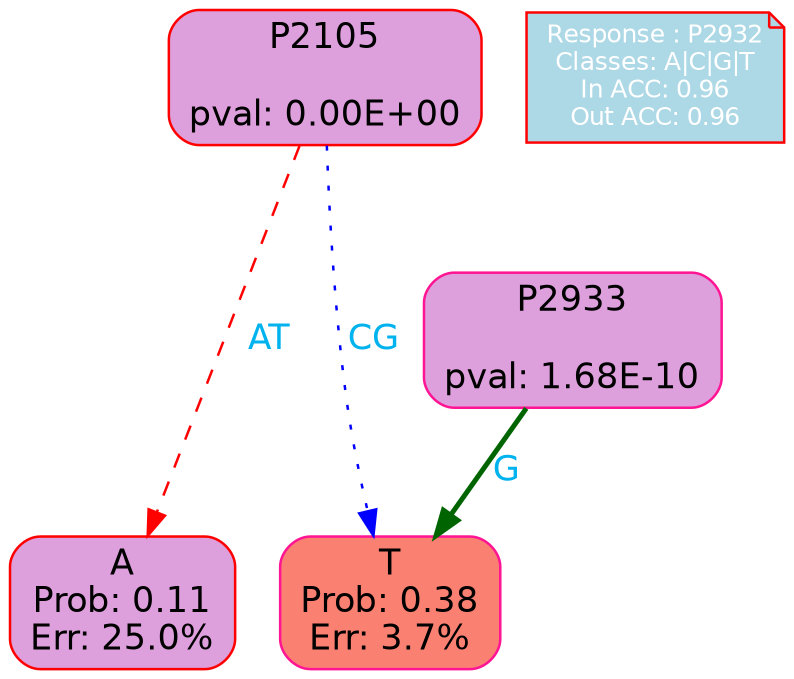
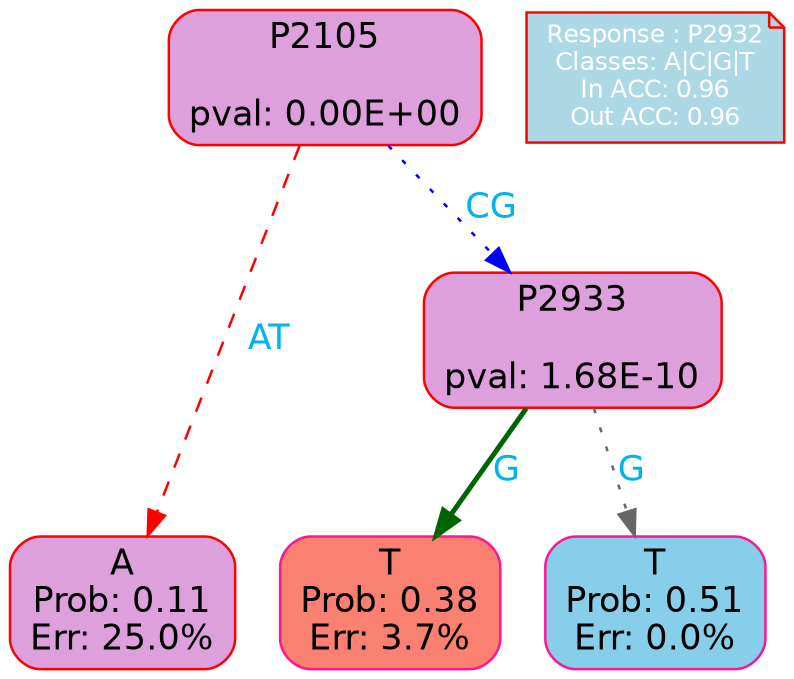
(338, 329) -> (440, 200)
(573, 340) -> (573, 340)
none -> (655, 603)
